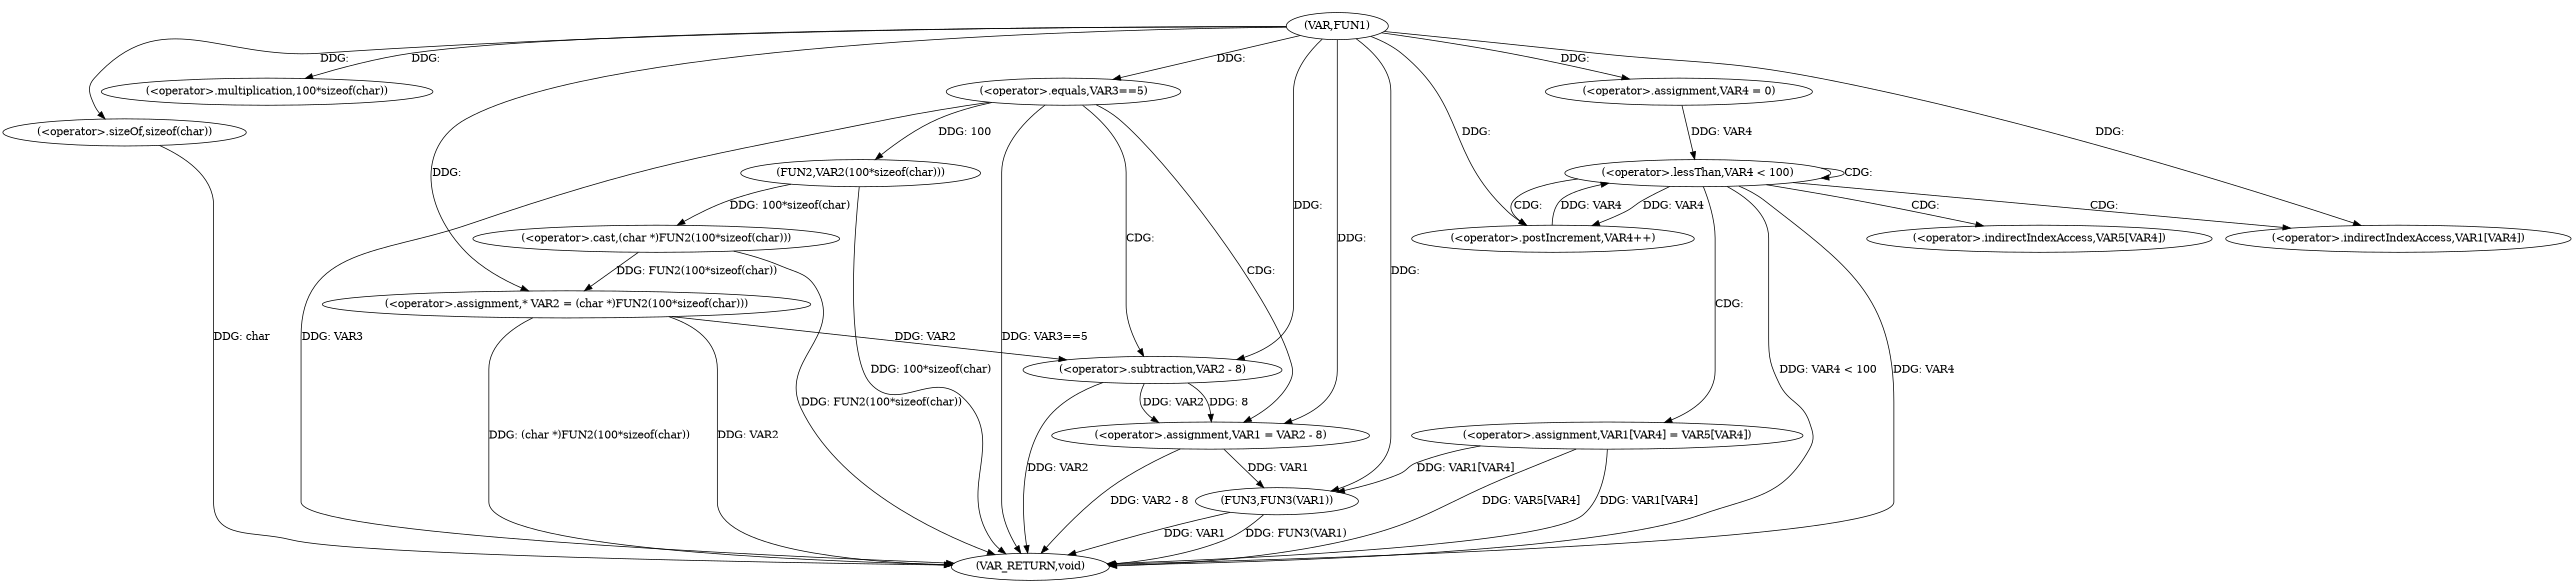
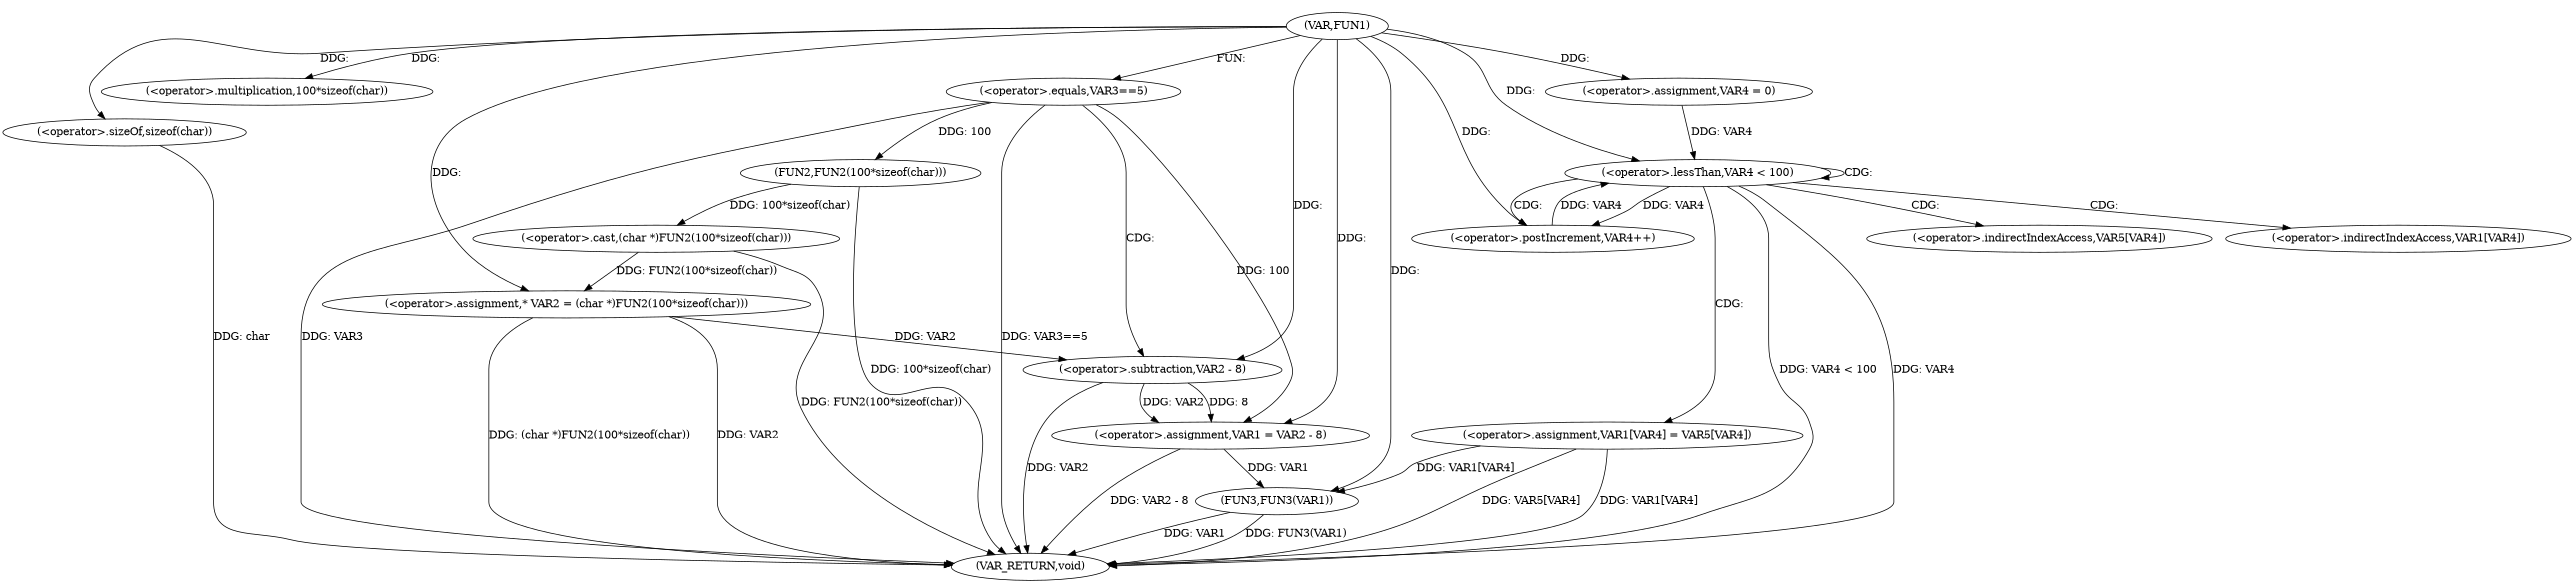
(1233, 59) -> (1233, 59)
(1876, 90) -> (1502, 101)
(861, 173) -> (861, 173)
(1263, 272) -> (1263, 272)
